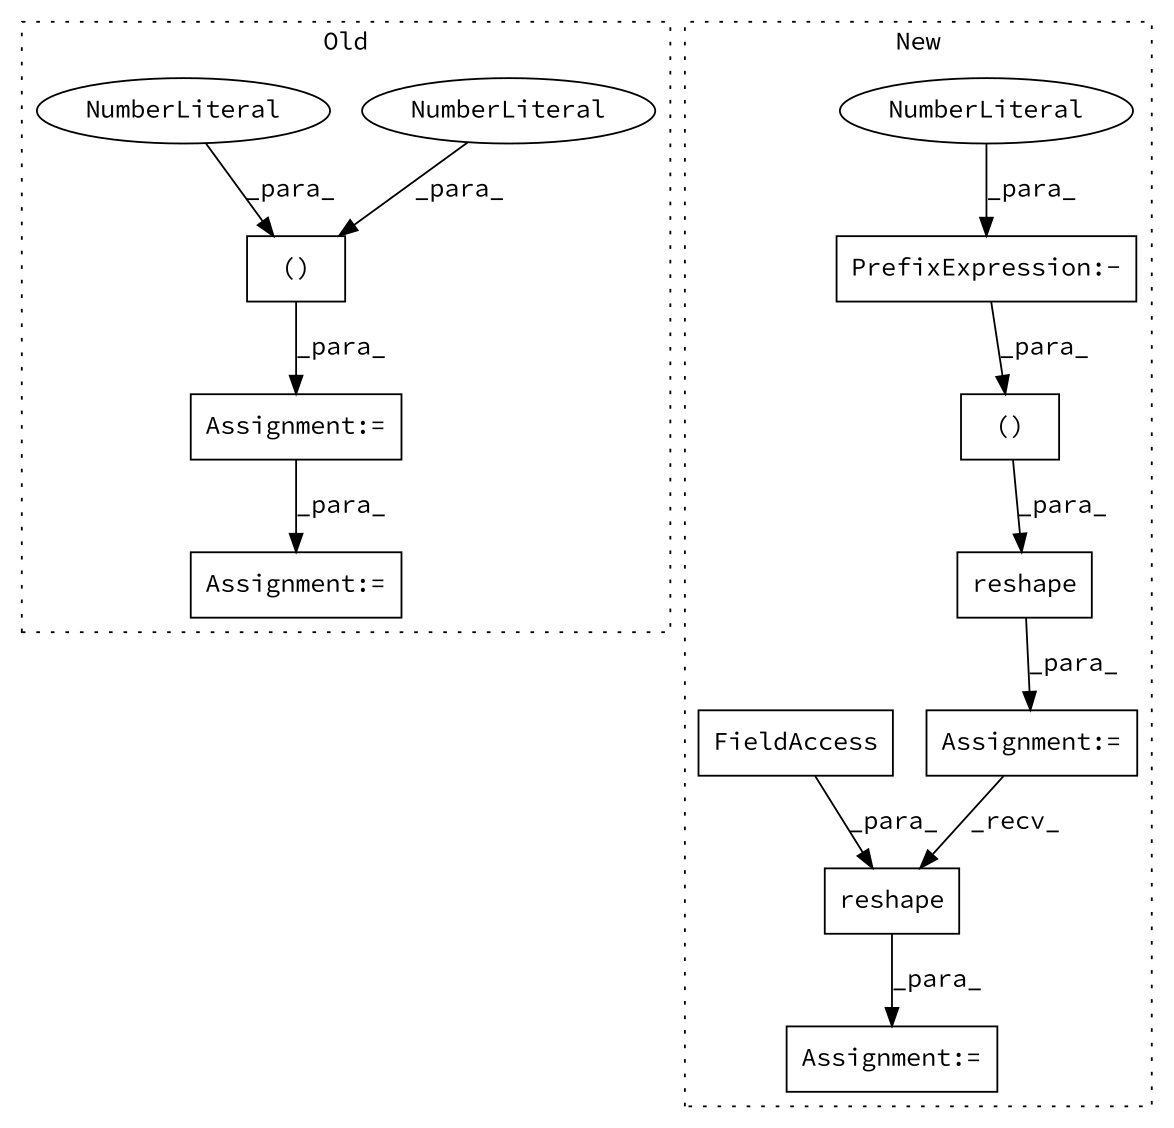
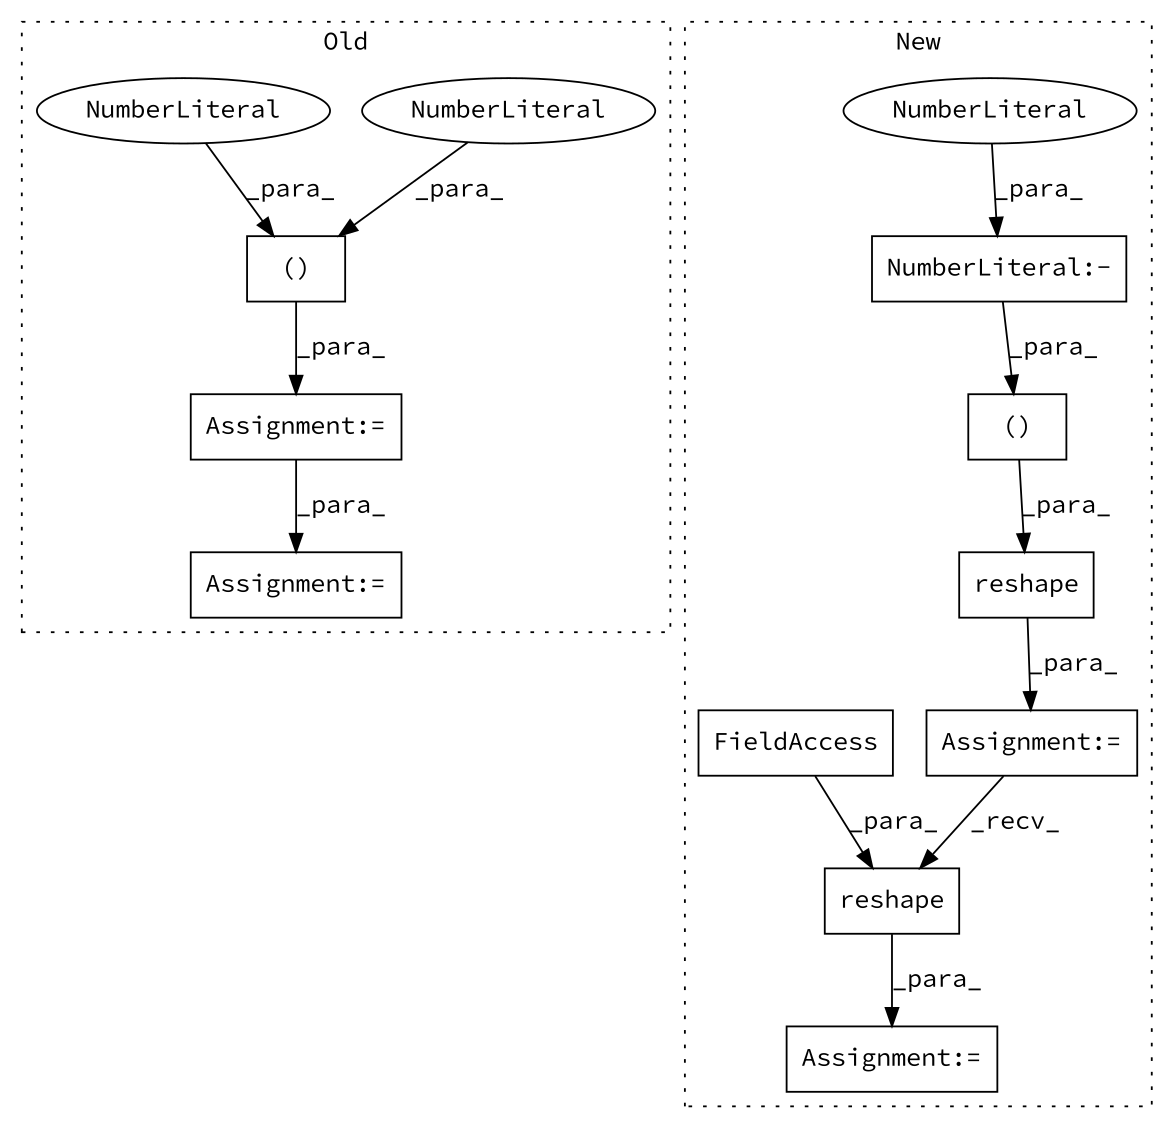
(986, 269) -> (999, 269)
